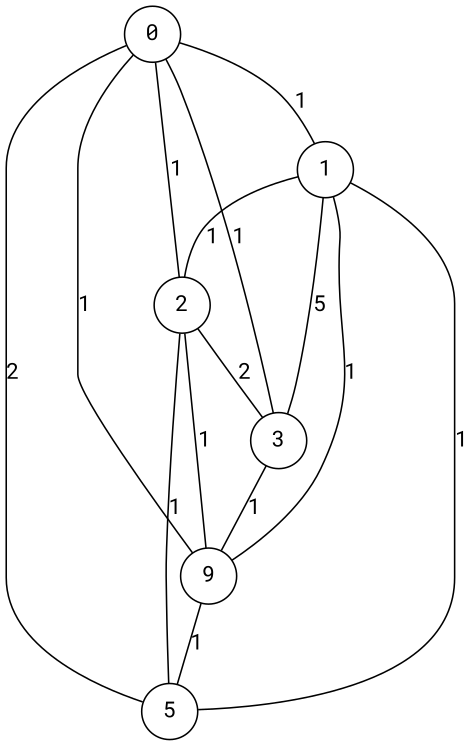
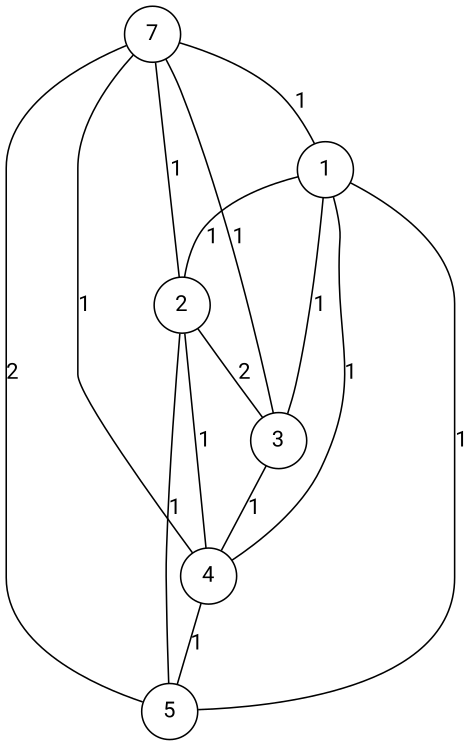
(153, 34) -> (153, 34)
(320, 305) -> (320, 305)
(209, 576) -> (209, 576)
